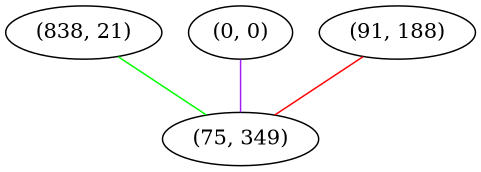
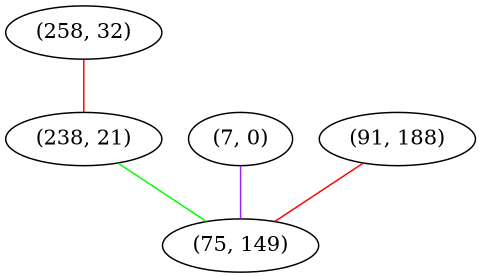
(84, 33) -> (84, 139)
none -> (84, 33)
(241, 33) -> (241, 139)
(241, 139) -> (241, 246)
